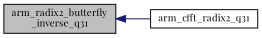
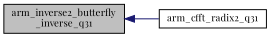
(60, 19) -> (64, 19)
